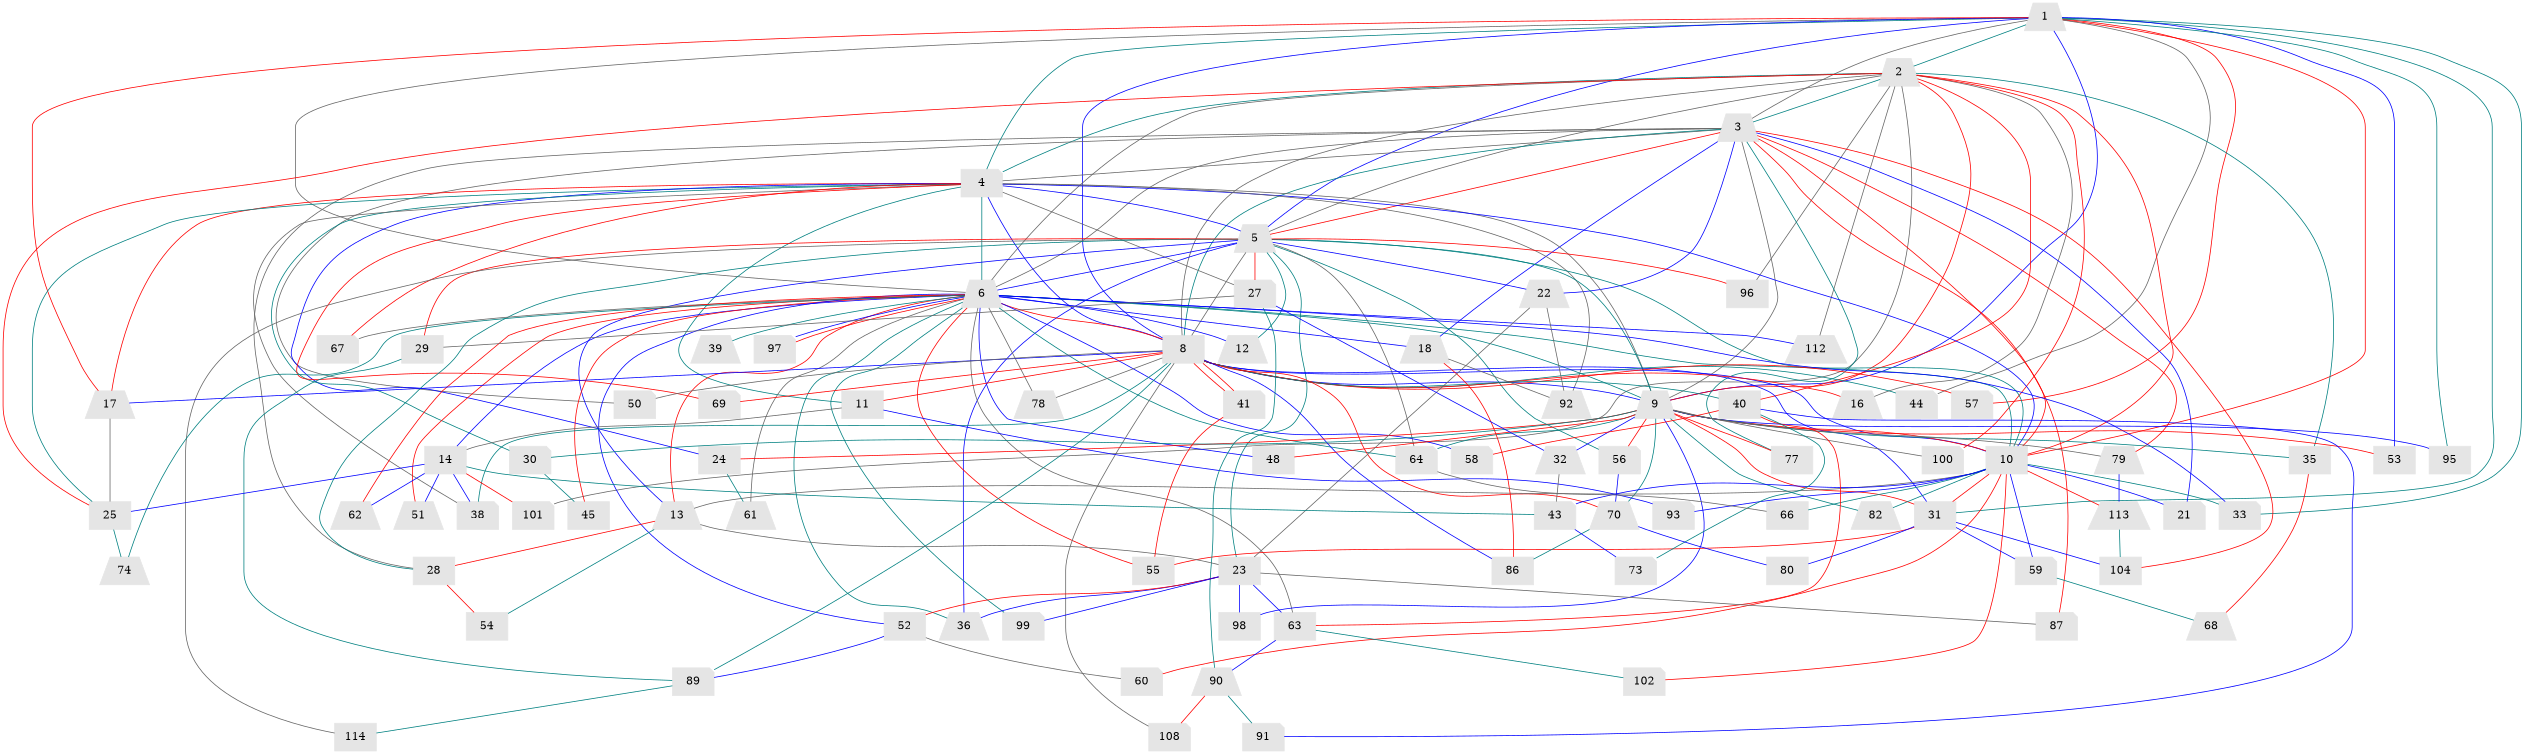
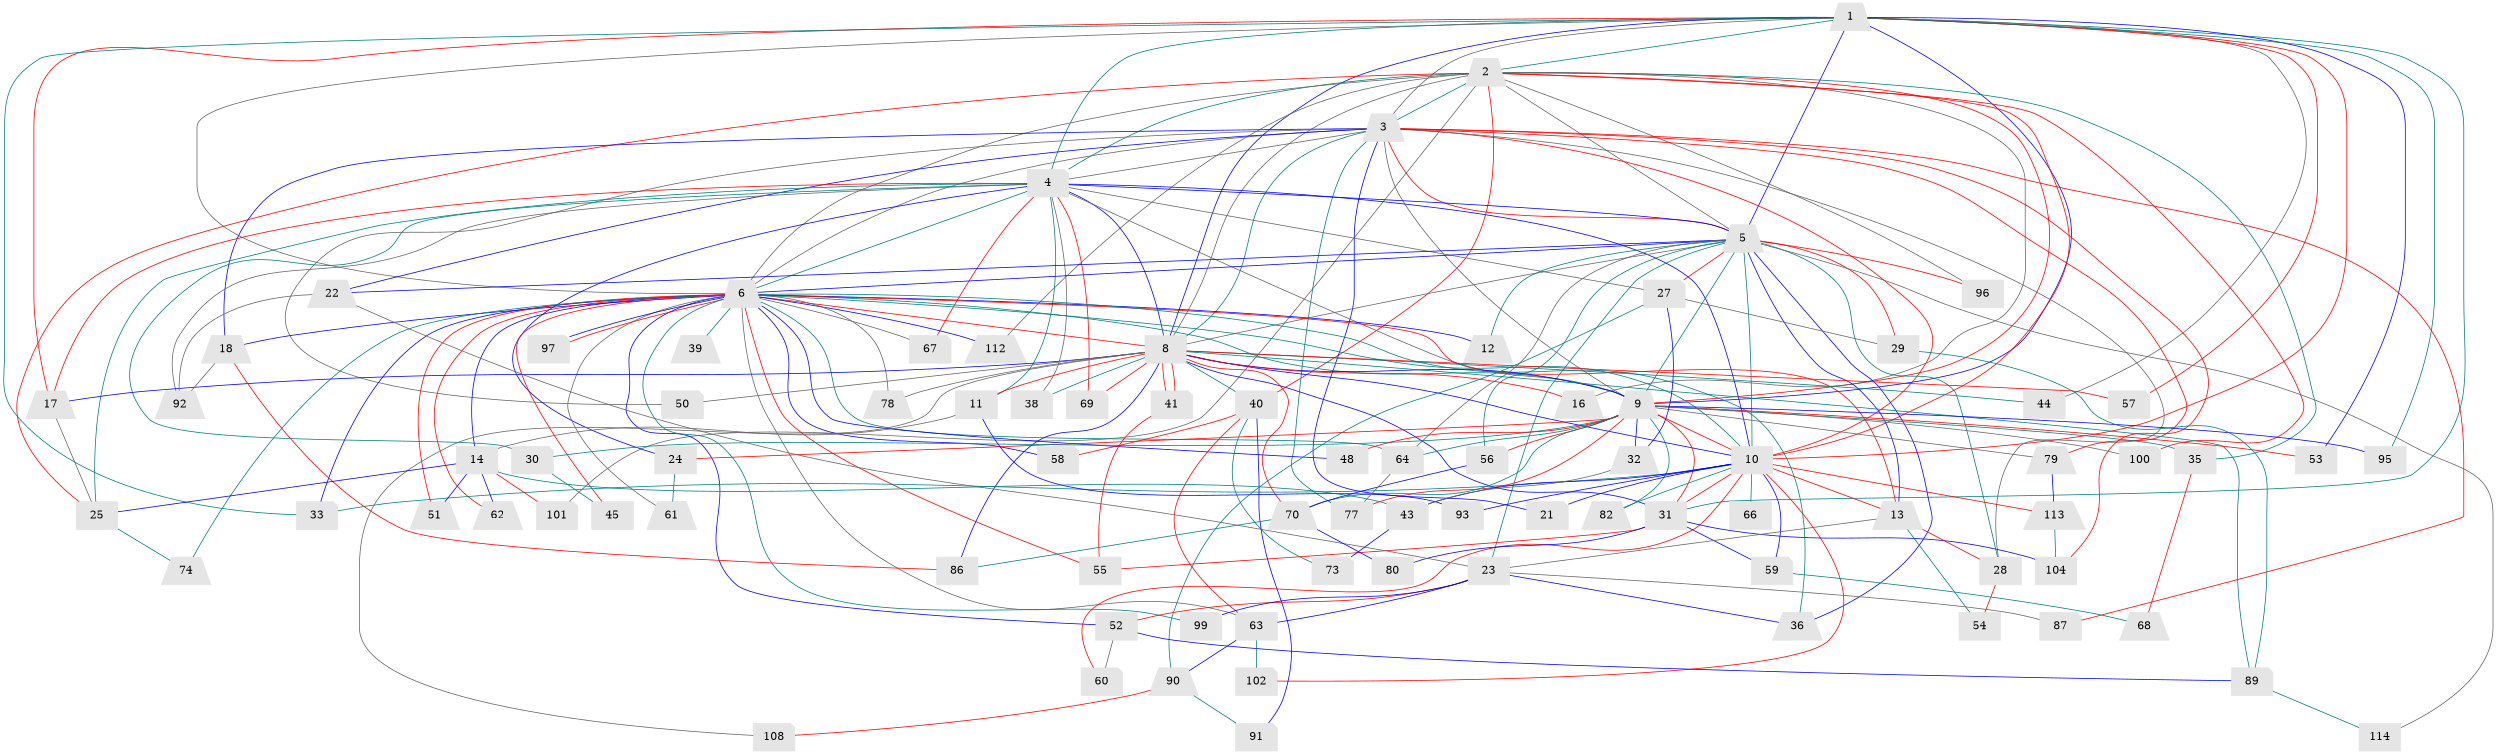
(462, 488) -> none
(1340, 490) -> (1827, 489)
(1676, 499) -> (1377, 488)
(1240, 626) -> none
